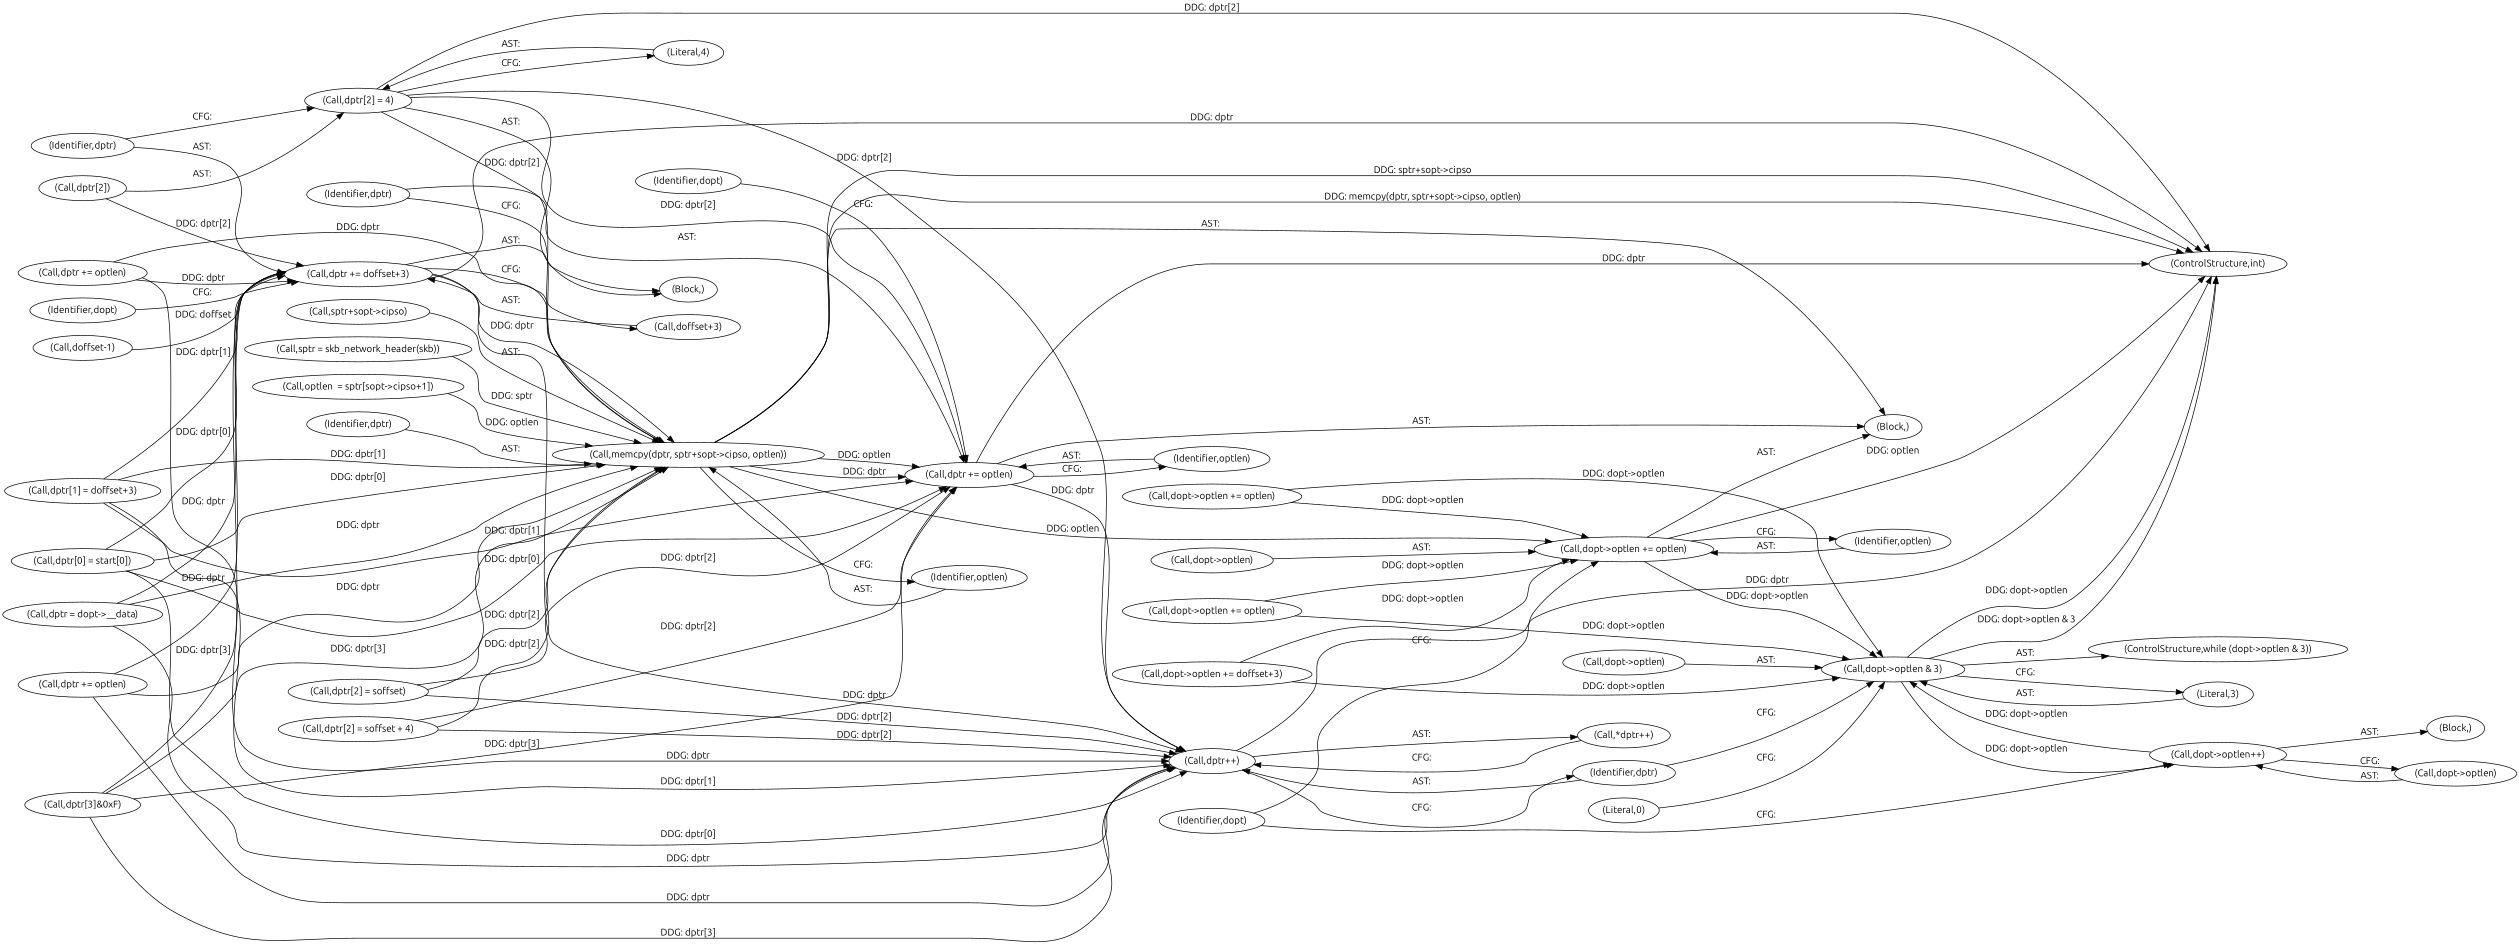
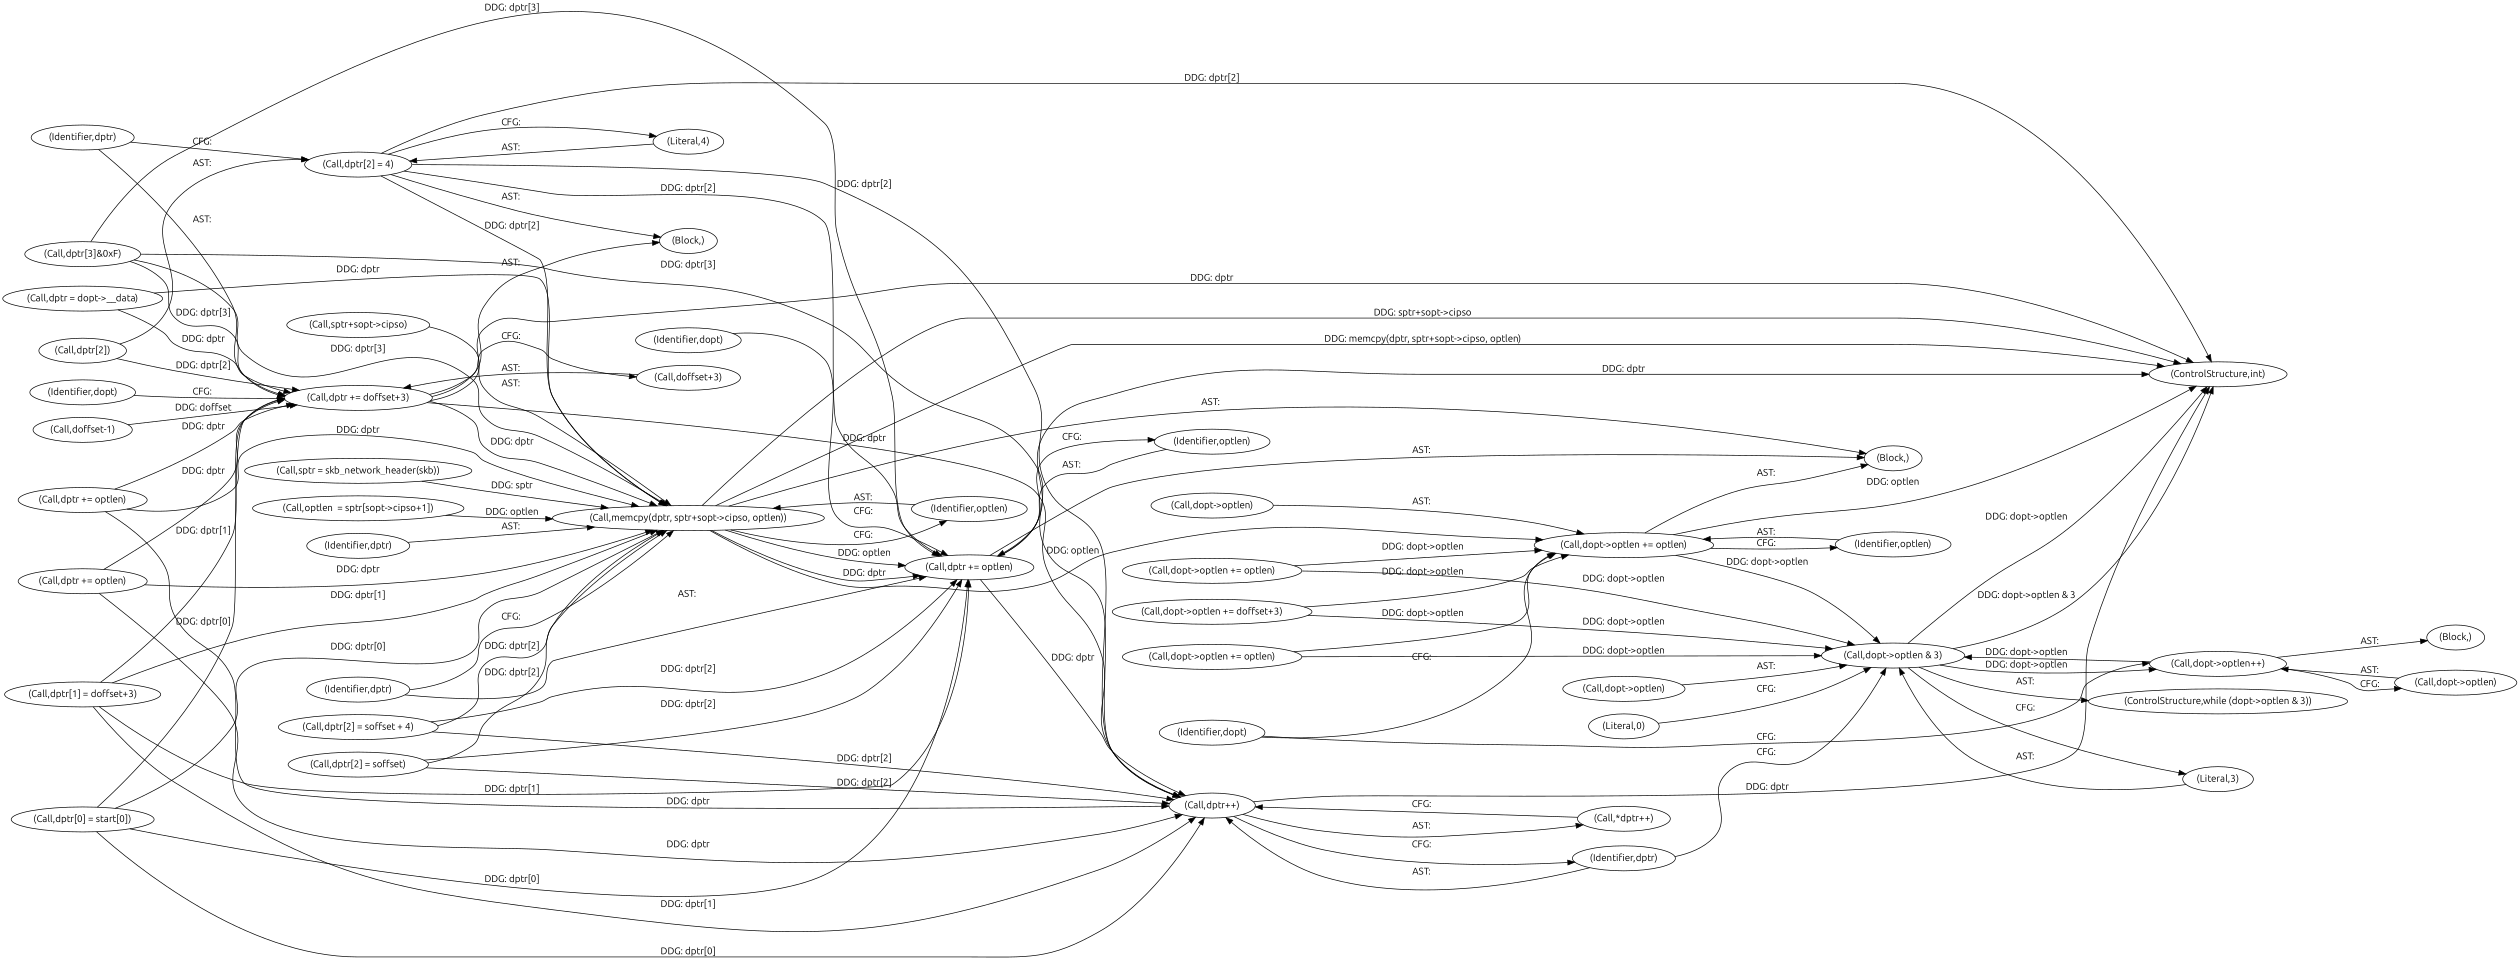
(587, 866) -> none
